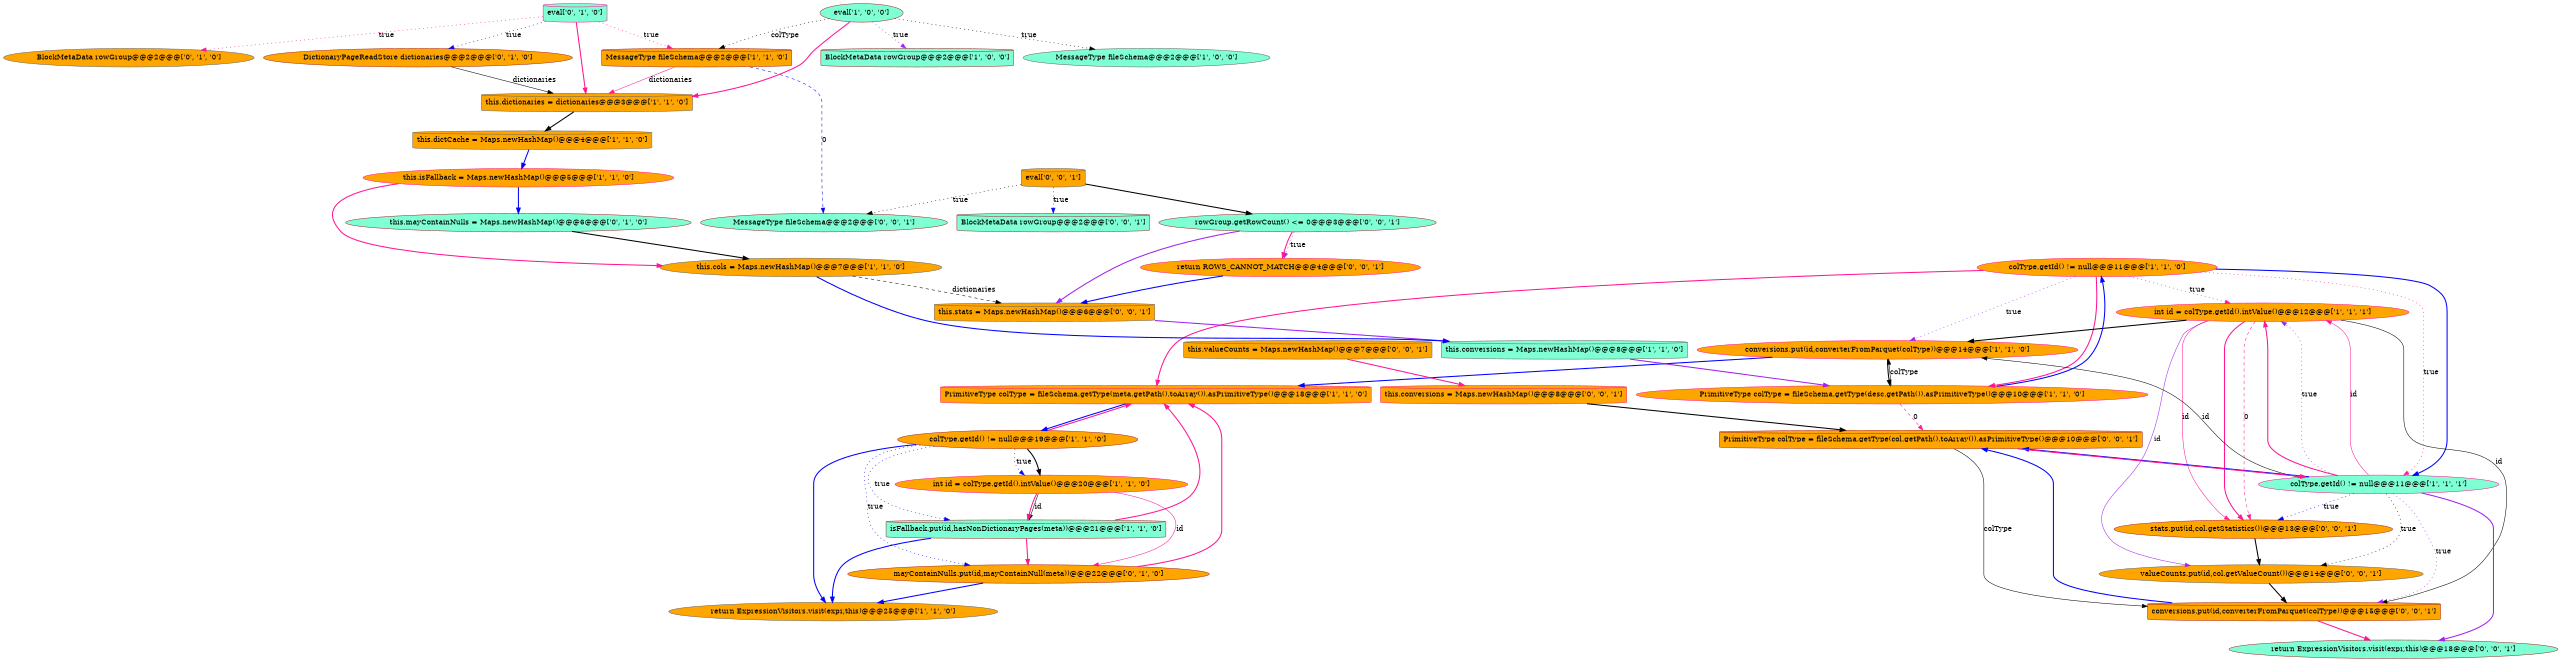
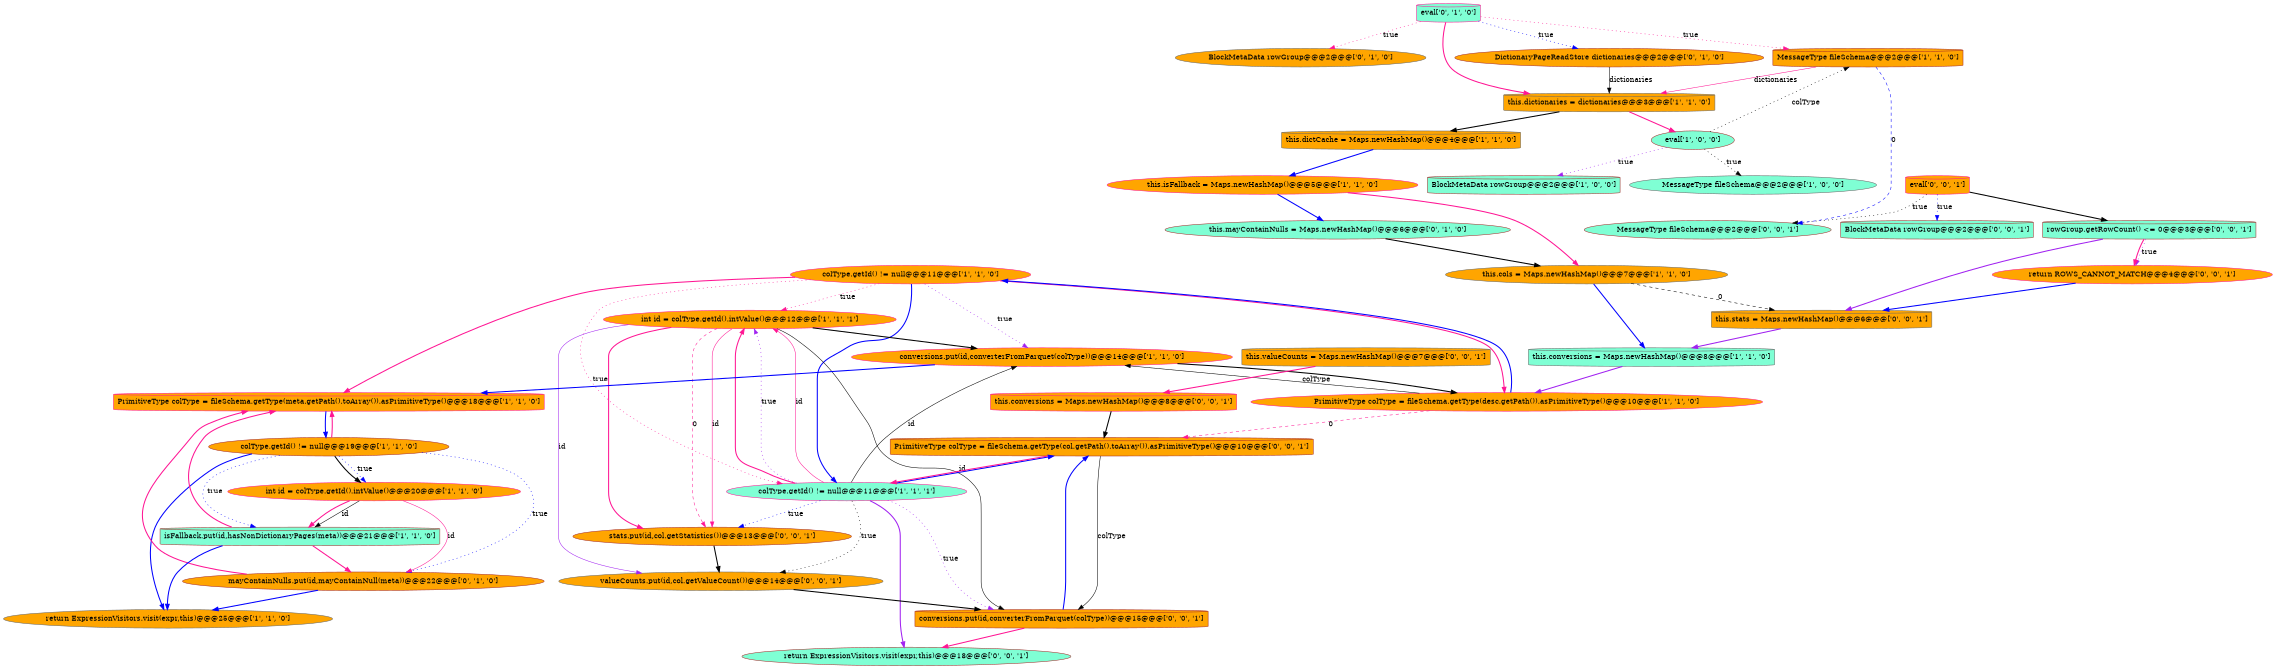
(785, 72) -> (1650, 121)
(1053, 178) -> (1937, 185)
(1298, 223) -> (2149, 230)
(974, 290) -> (1721, 297)
